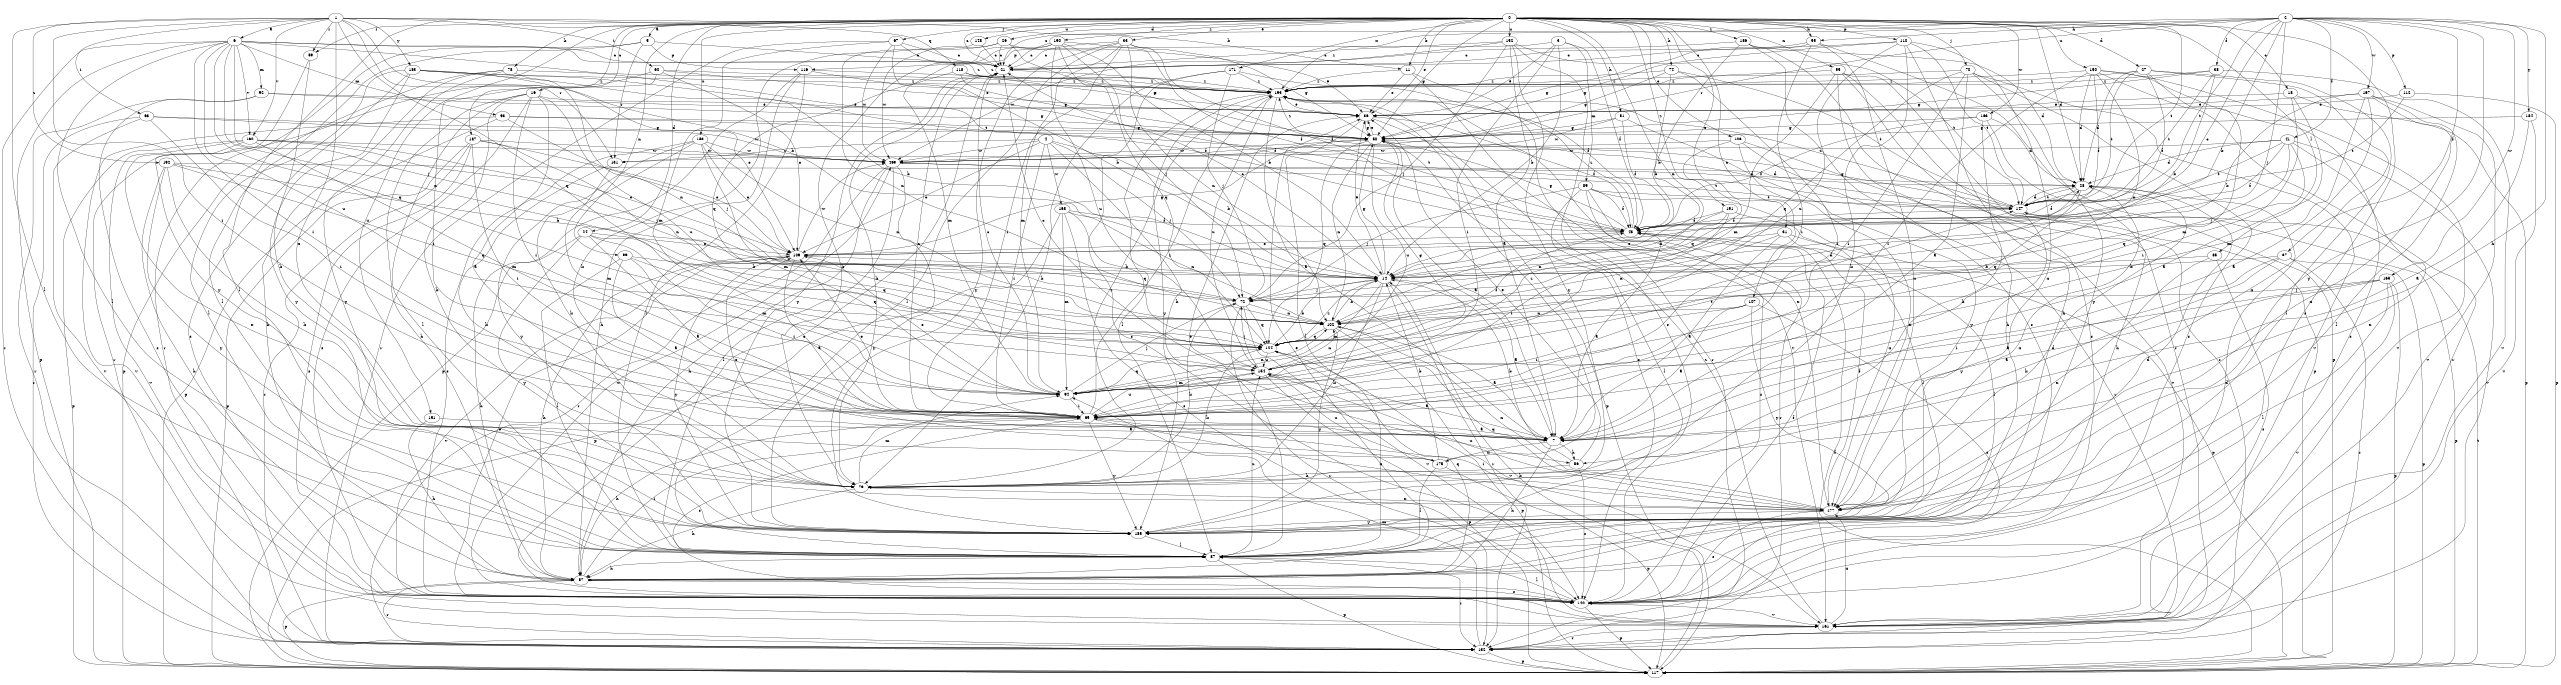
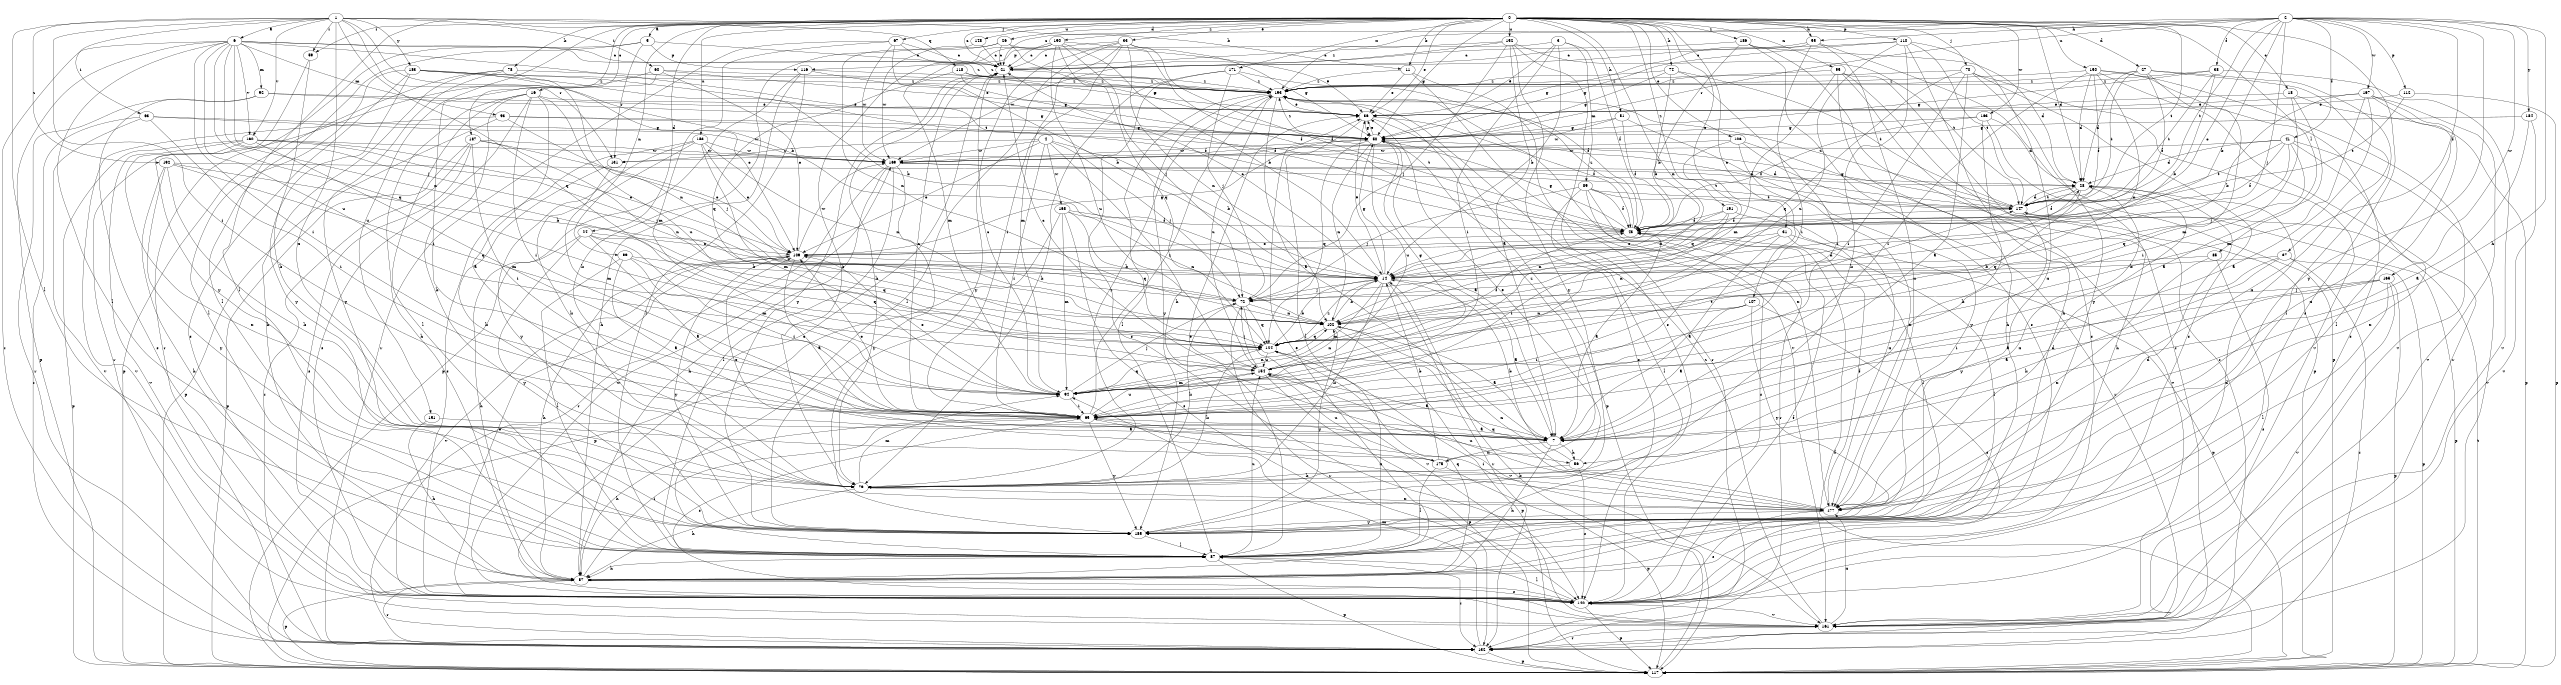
(893, 163) -> (893, 163)
